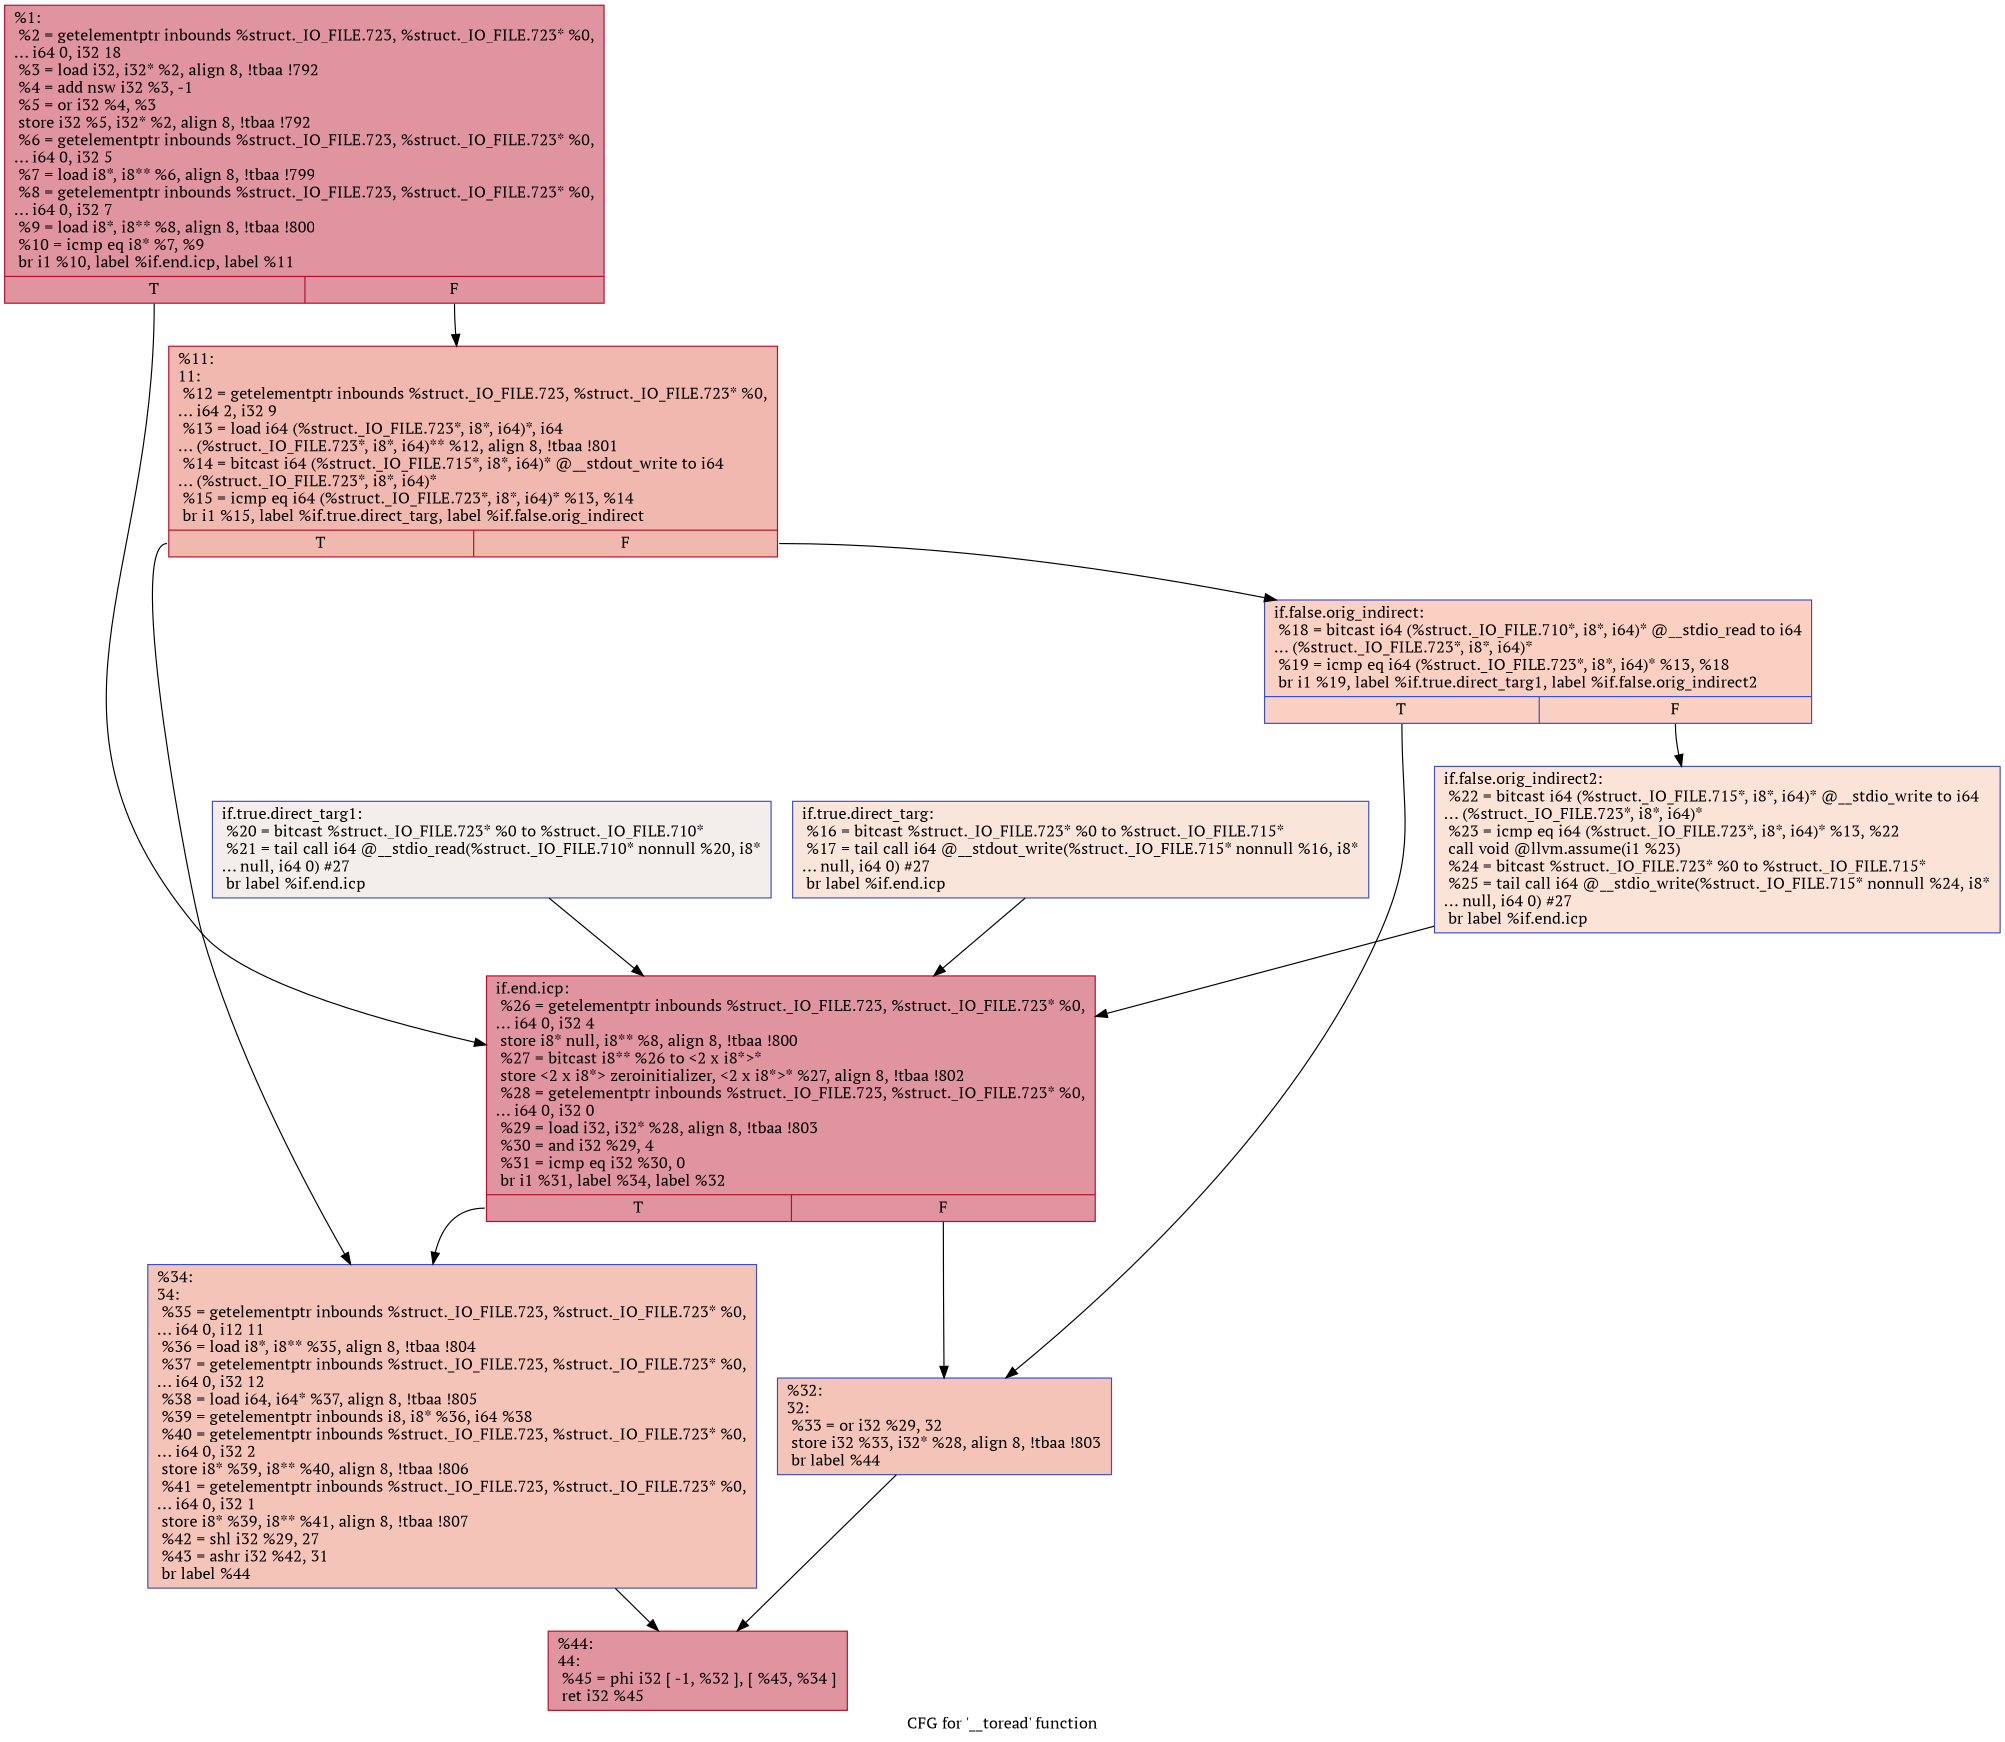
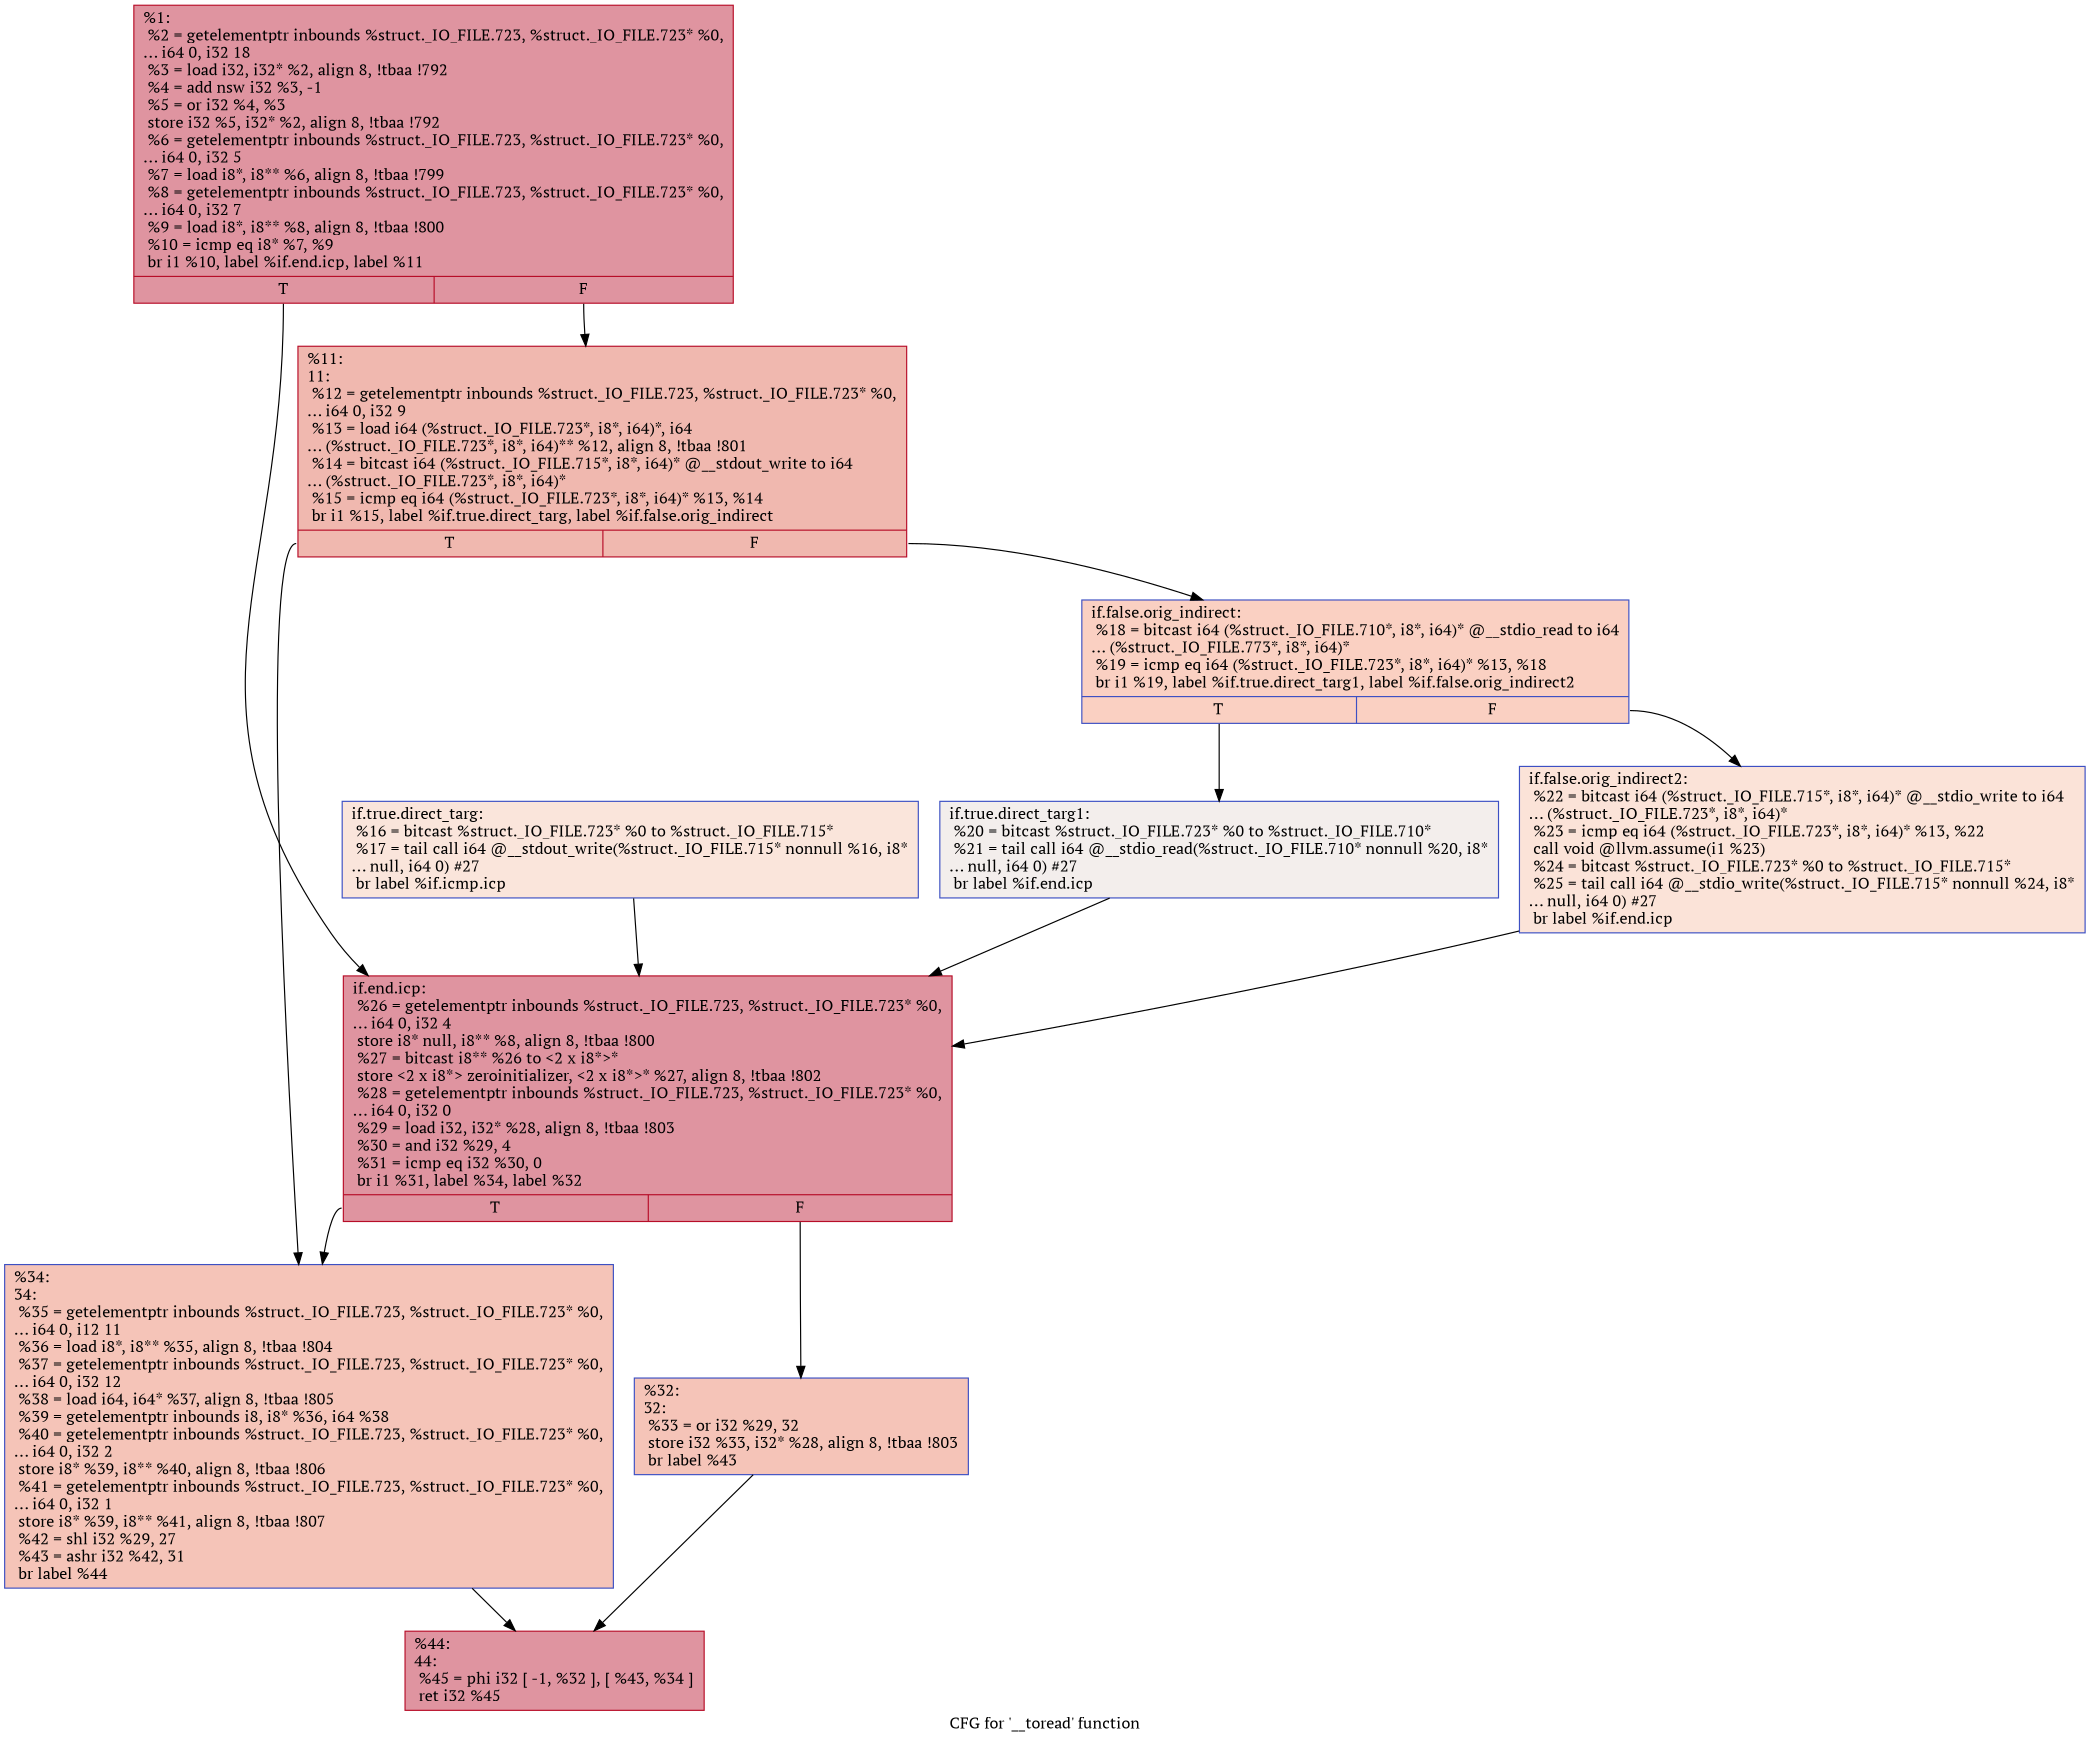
(228, 411) -> (357, 411)
(1404, 648) -> (1221, 648)
(874, 884) -> (429, 884)
(1288, 1088) -> (1219, 757)
(834, 1461) -> (691, 1461)
